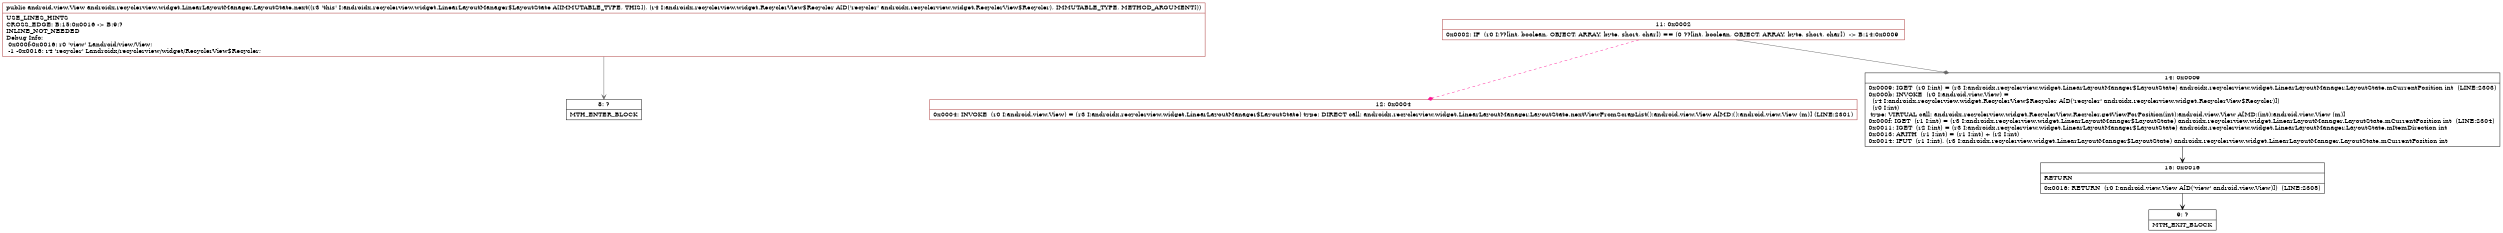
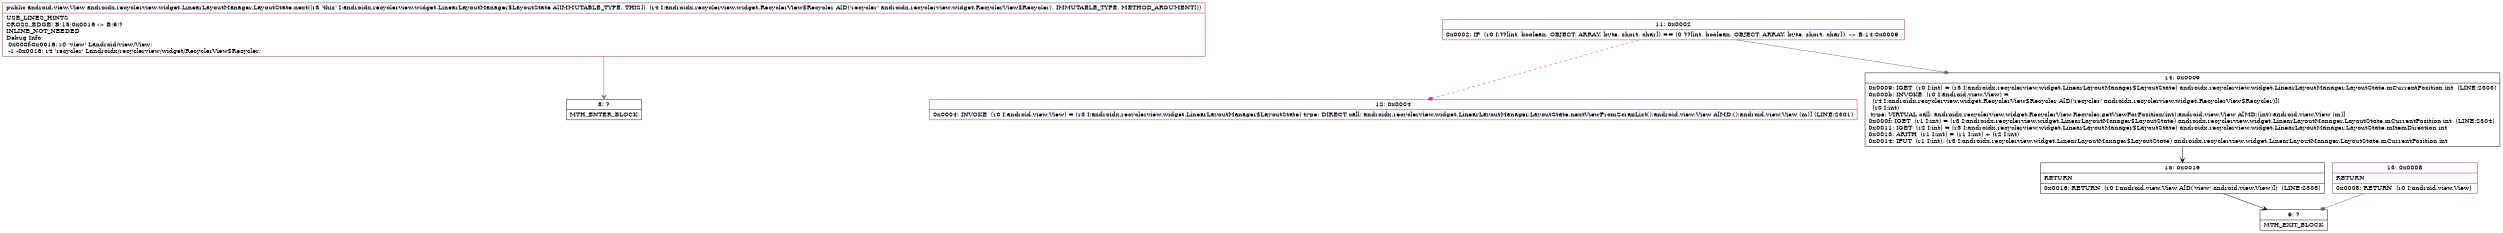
none -> (2405, 178)
